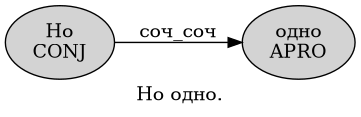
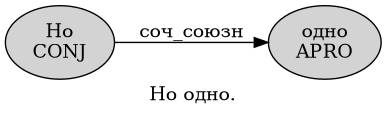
(178, 32) -> (191, 32)
